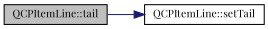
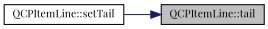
(121, 15) -> (137, 15)
